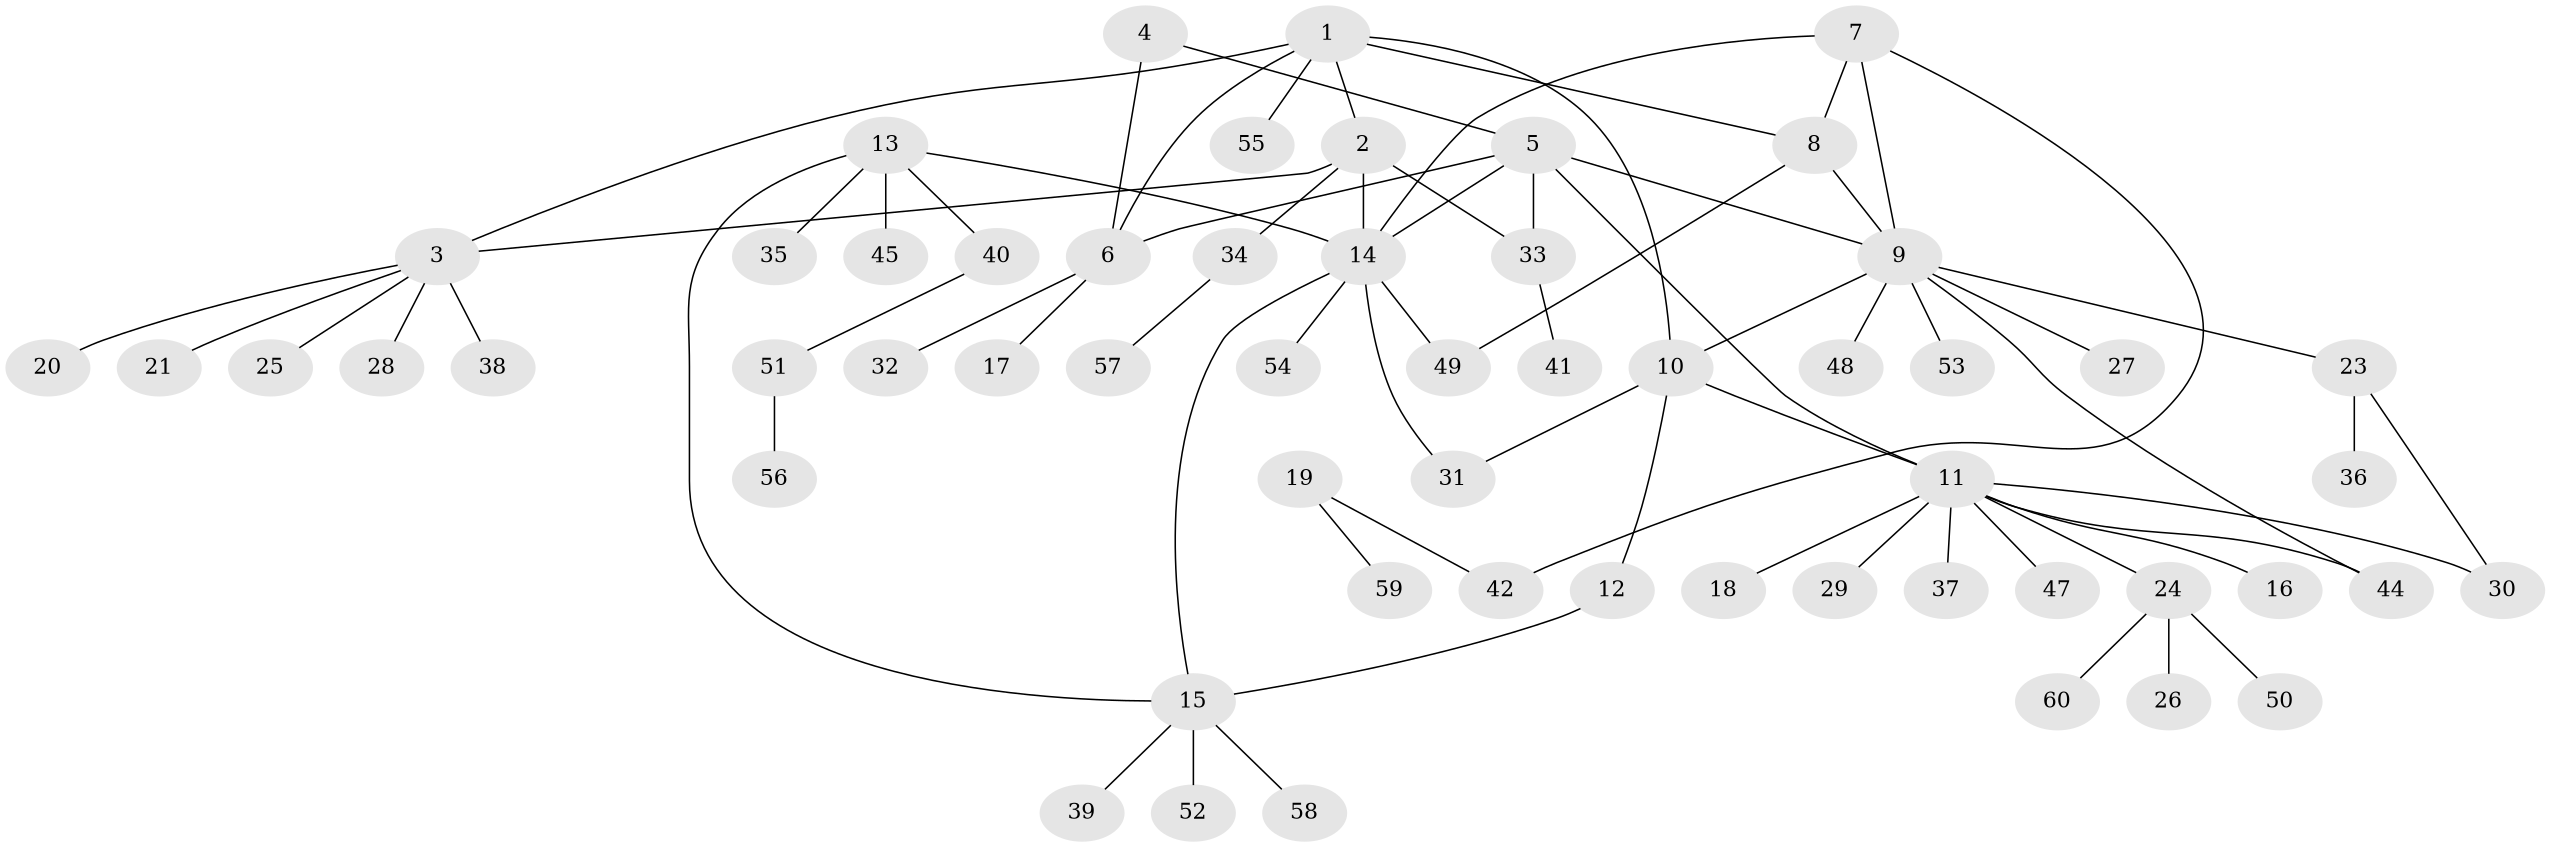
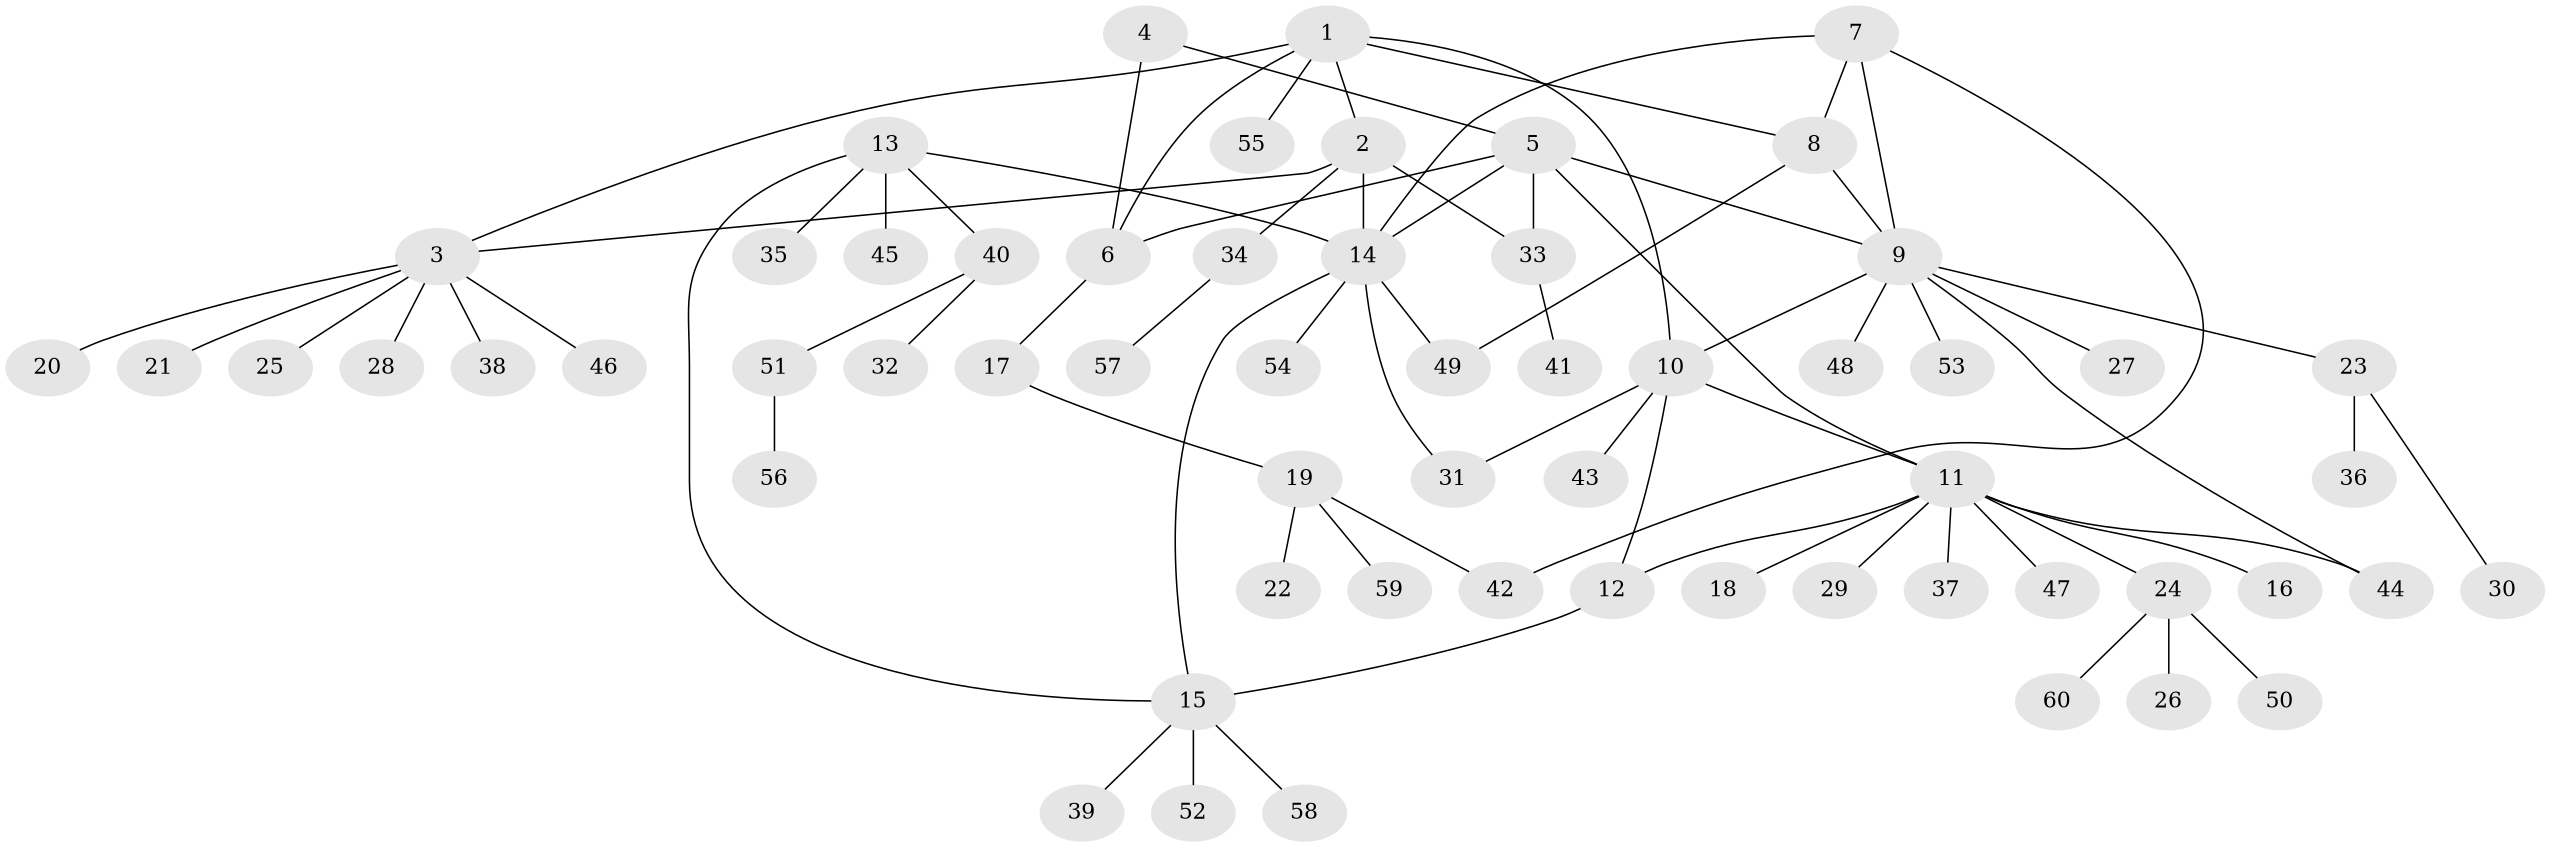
(997, 312) -> (942, 312)
none -> (604, 368)
none -> (1145, 429)
none -> (1586, 479)
(2223, 512) -> (1781, 533)
none -> (1278, 591)
